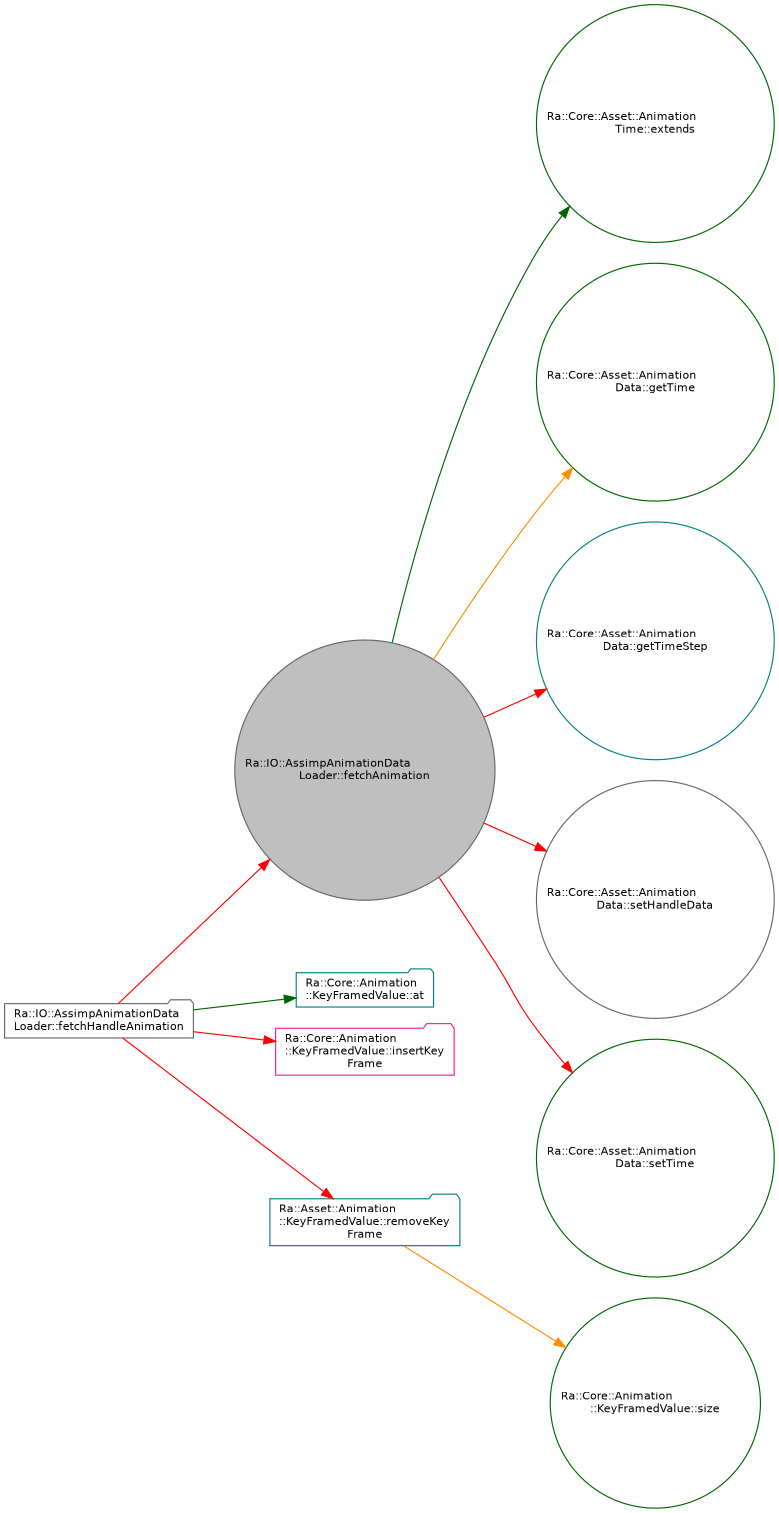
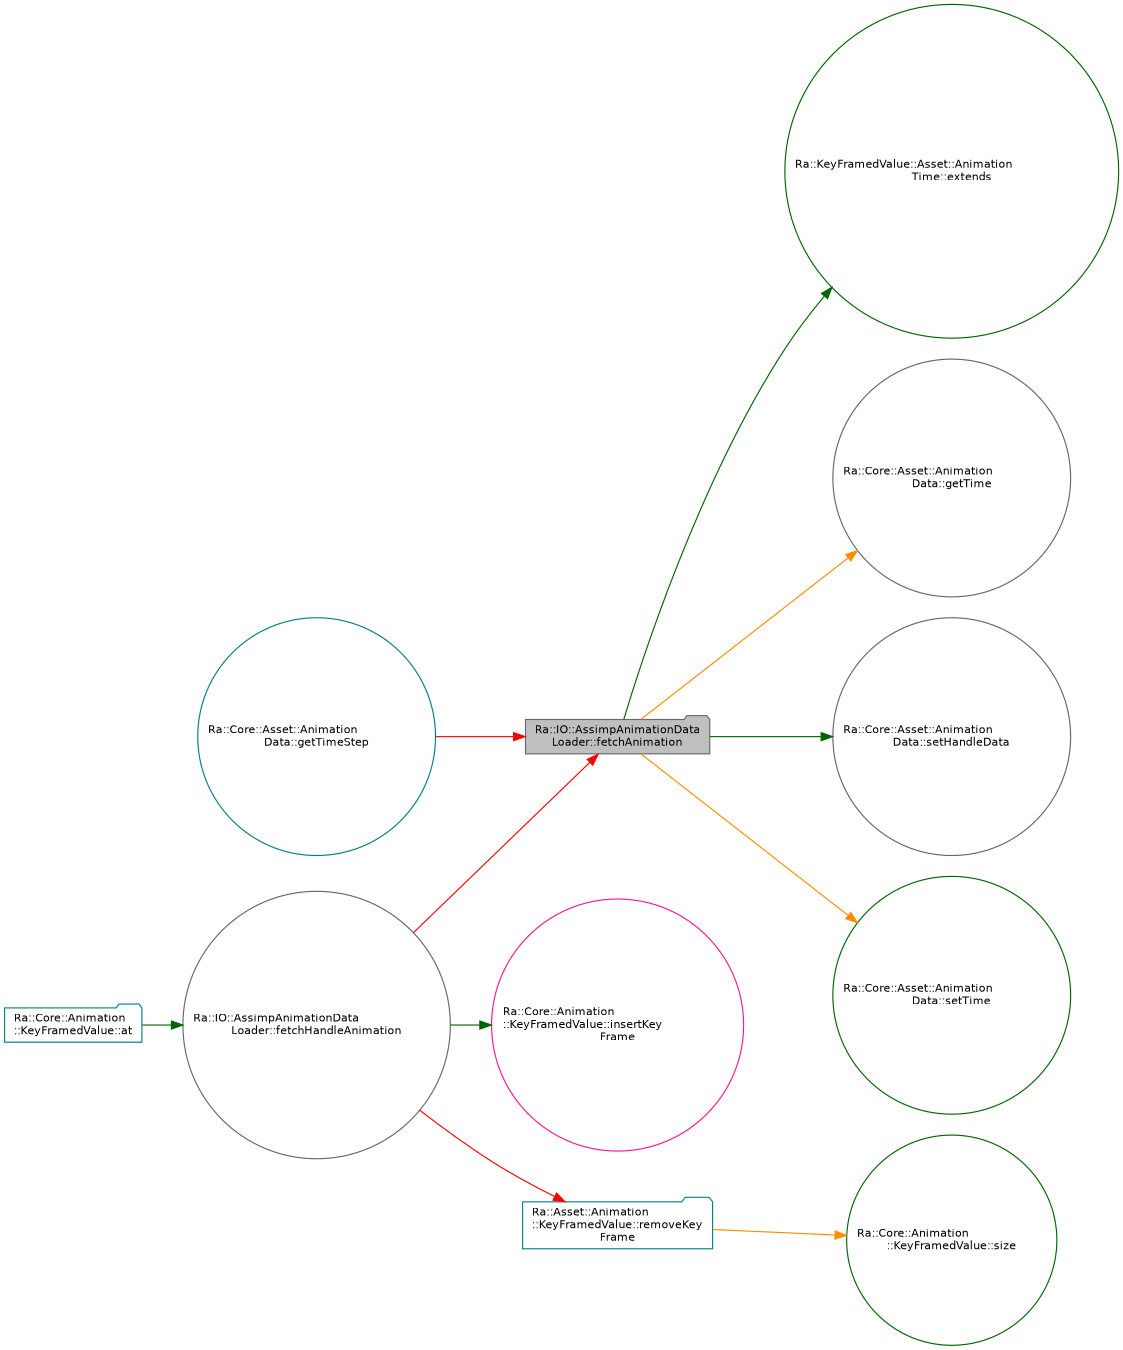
(655, 124) -> (952, 171)
(655, 382) -> (952, 478)
(510, 706) -> (475, 737)
(365, 770) -> (618, 737)
(510, 835) -> (766, 737)
(501, 972) -> (745, 835)
(239, 1005) -> (157, 1025)
(99, 1021) -> (317, 1025)
(229, 1036) -> (465, 1025)
(365, 1052) -> (618, 1025)
